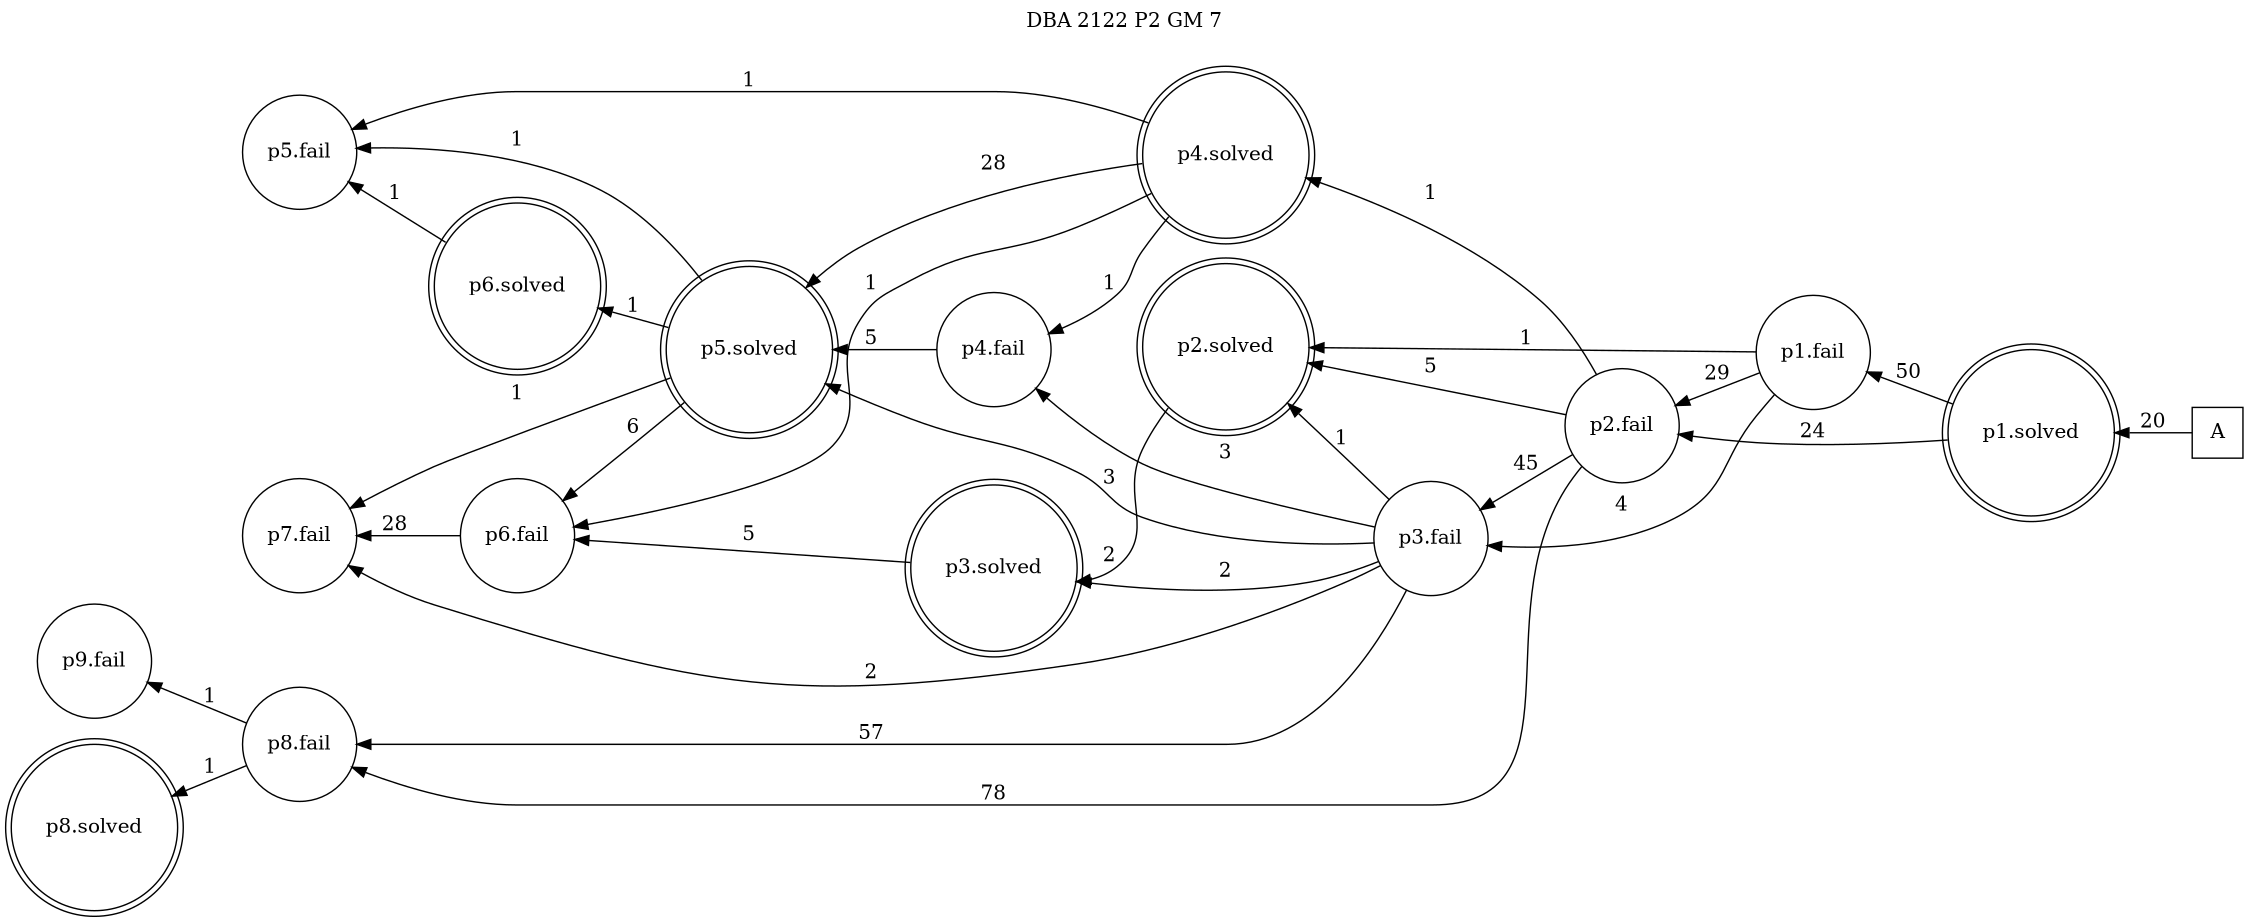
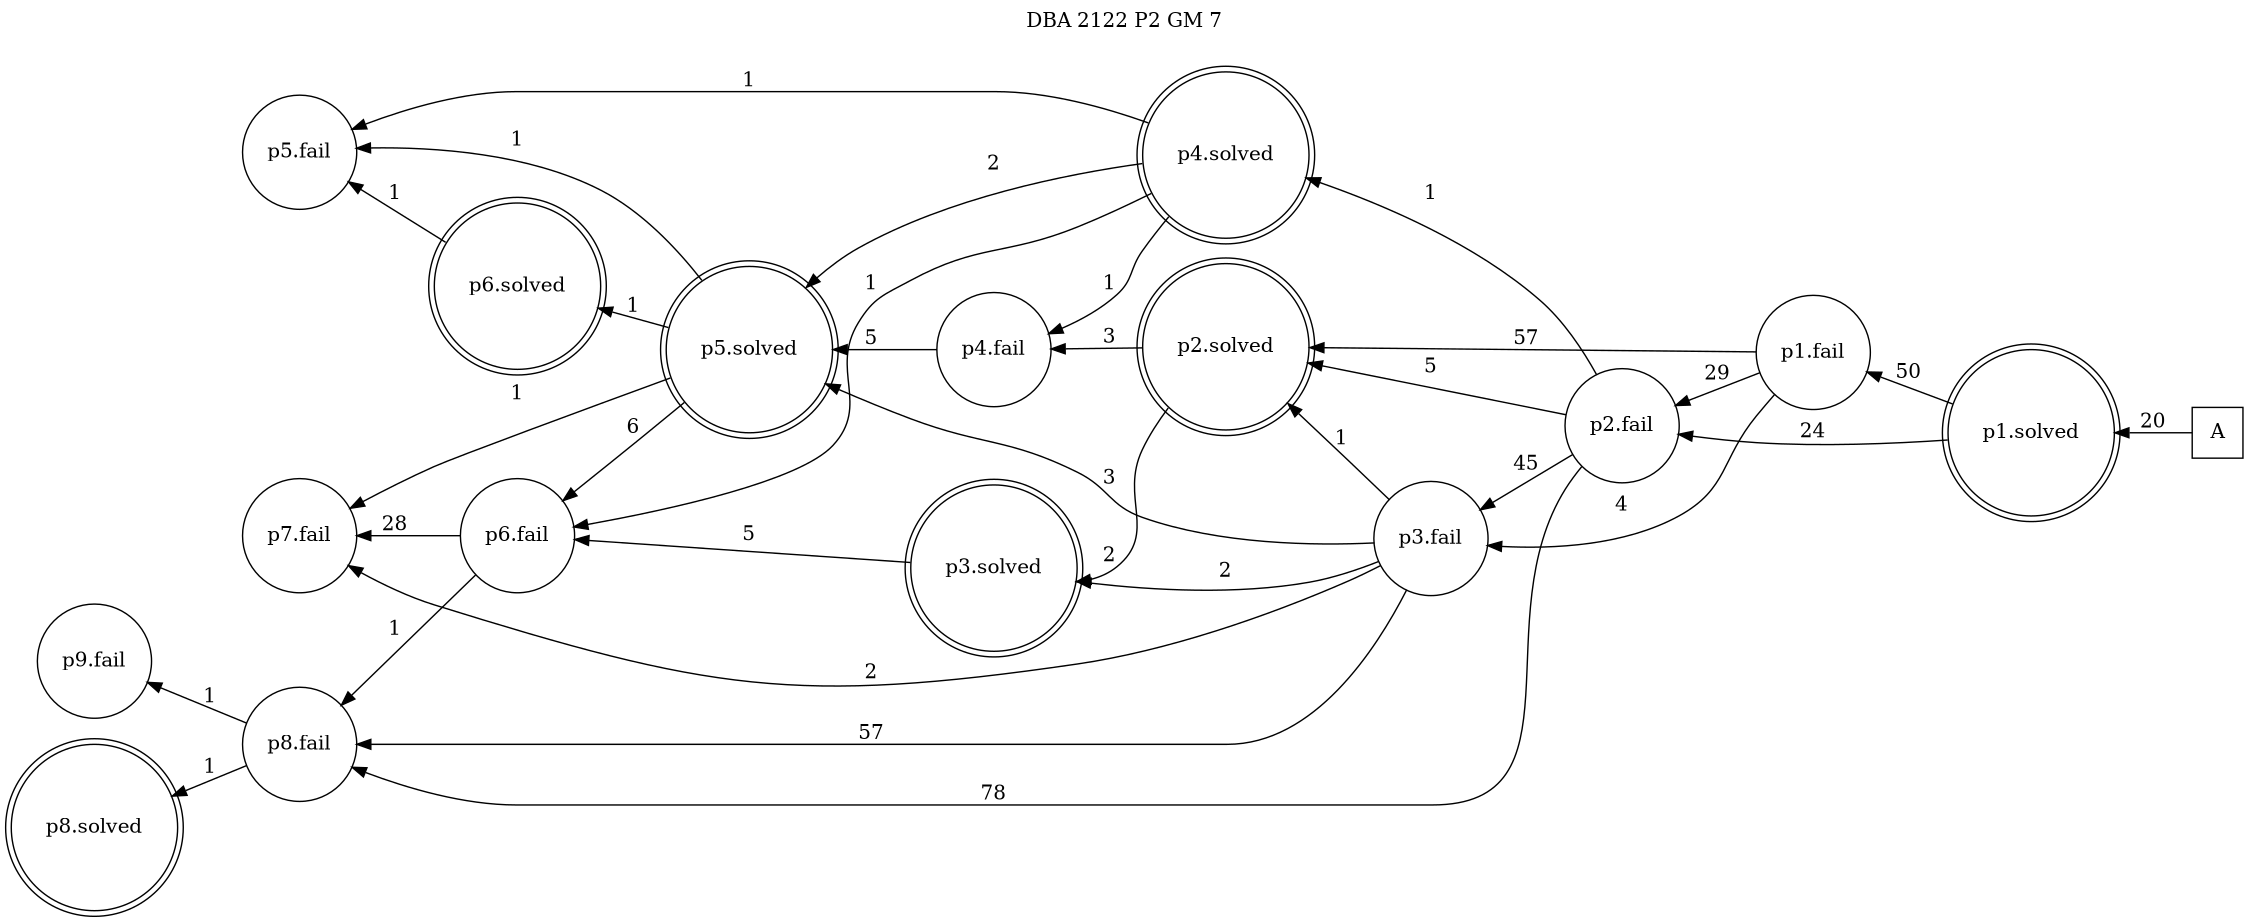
(994, 164) -> (994, 164)
(1527, 339) -> (1527, 339)
(1201, 485) -> (1104, 348)
none -> (414, 635)
